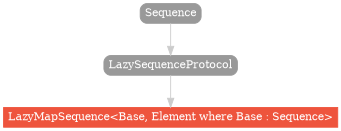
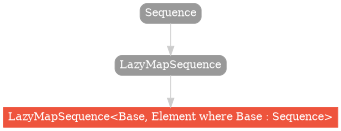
(171, 65) -> (171, 65)
